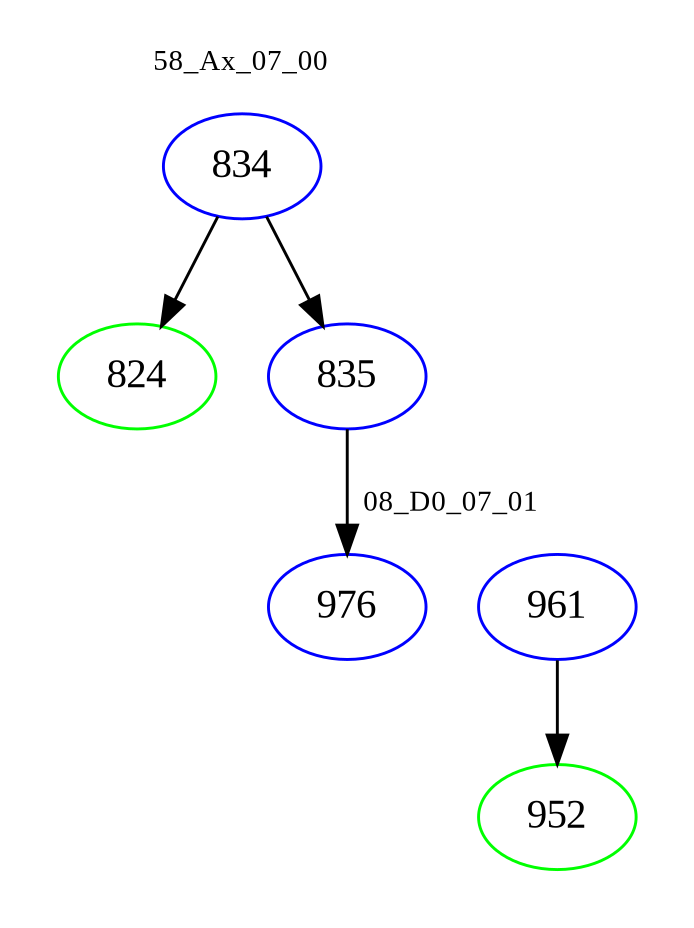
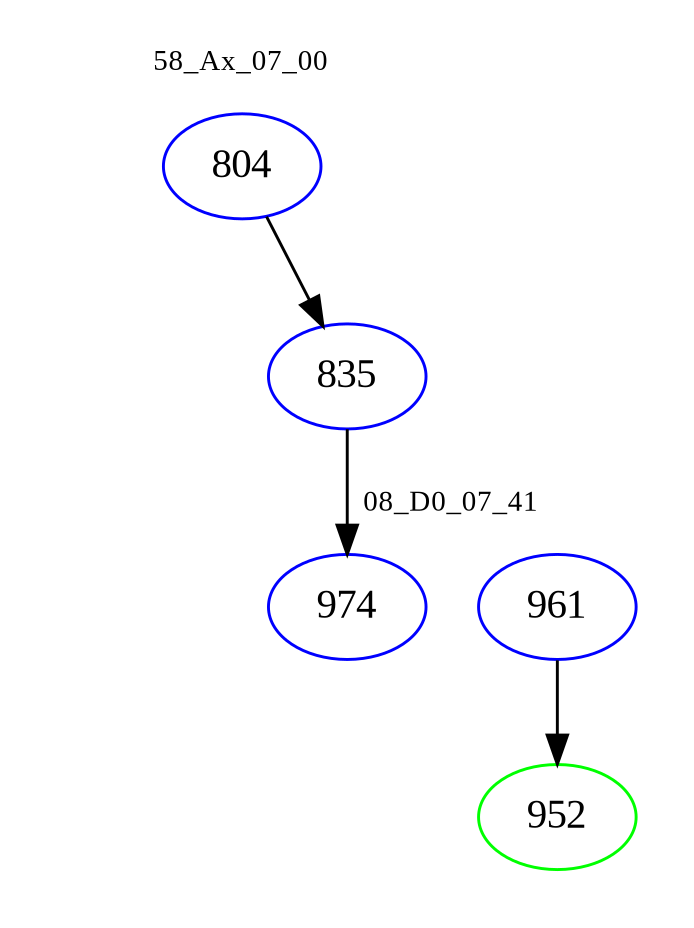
(242, 166) -> (242, 166)
(137, 376) -> none
(452, 503) -> (452, 503)
(347, 607) -> (347, 607)
